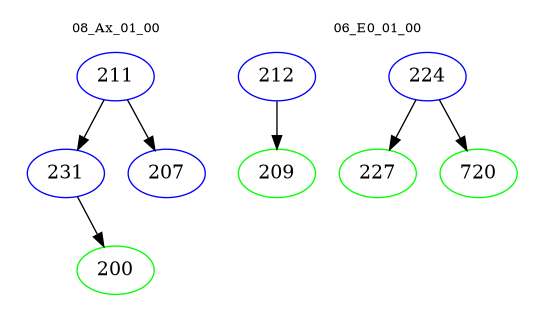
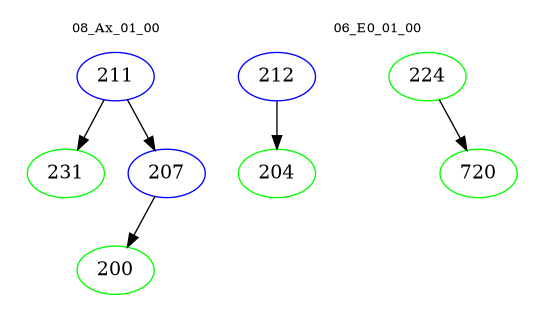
(428, 77) -> (428, 77)
(66, 173) -> (66, 173)
(277, 173) -> (277, 173)
(378, 173) -> none
(87, 216) -> (144, 216)
